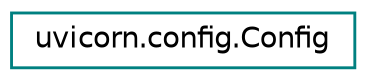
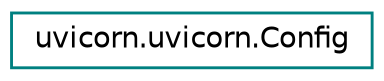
(183, 40) -> (192, 40)
